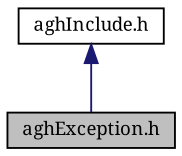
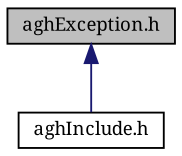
(91, 88) -> (91, 88)
